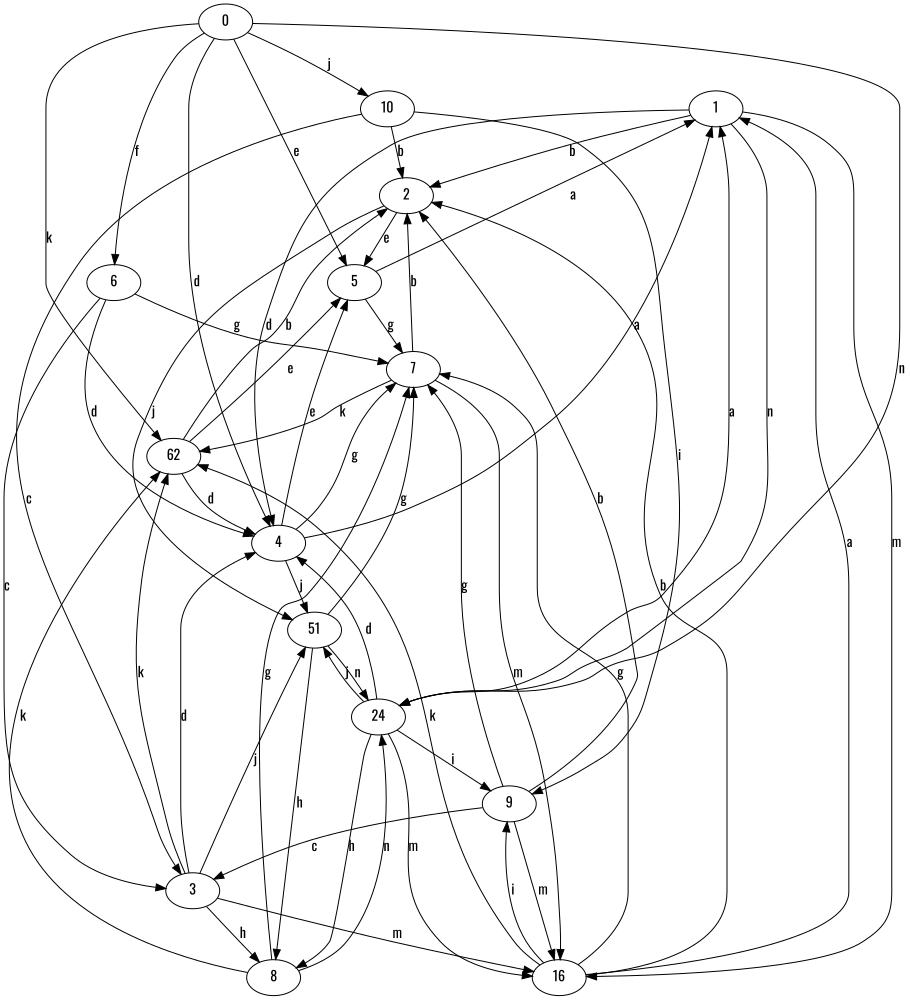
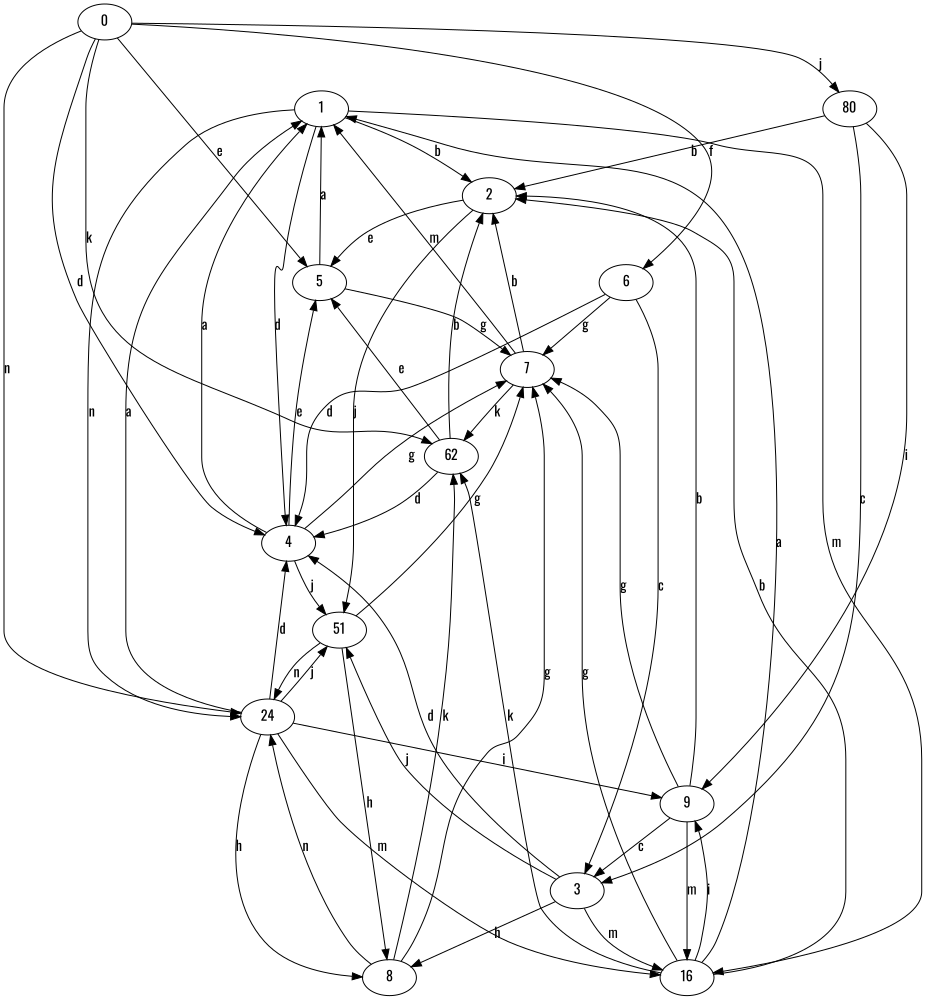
(387, 109) -> (850, 109)
(507, 654) -> (428, 243)
(137, 680) -> none
